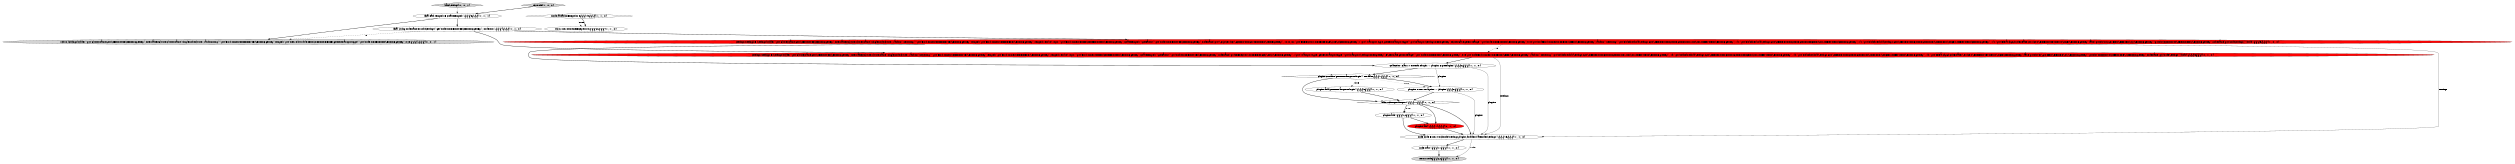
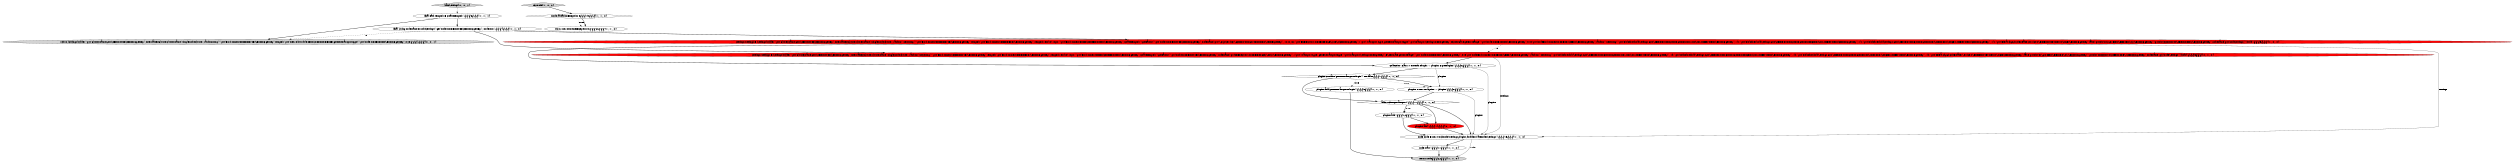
(505, 10) -> (560, 10)
(1379, 96) -> (1353, 150)
